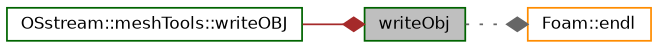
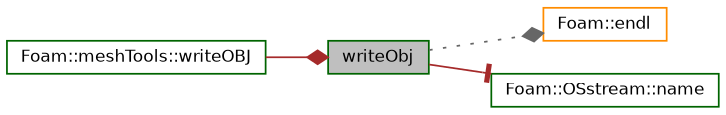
(155, 24) -> (136, 57)
none -> (605, 90)
